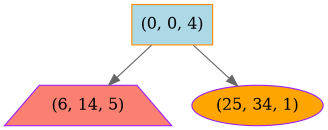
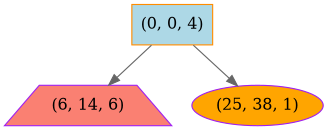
(88, 105) -> (88, 105)
(258, 105) -> (258, 105)
